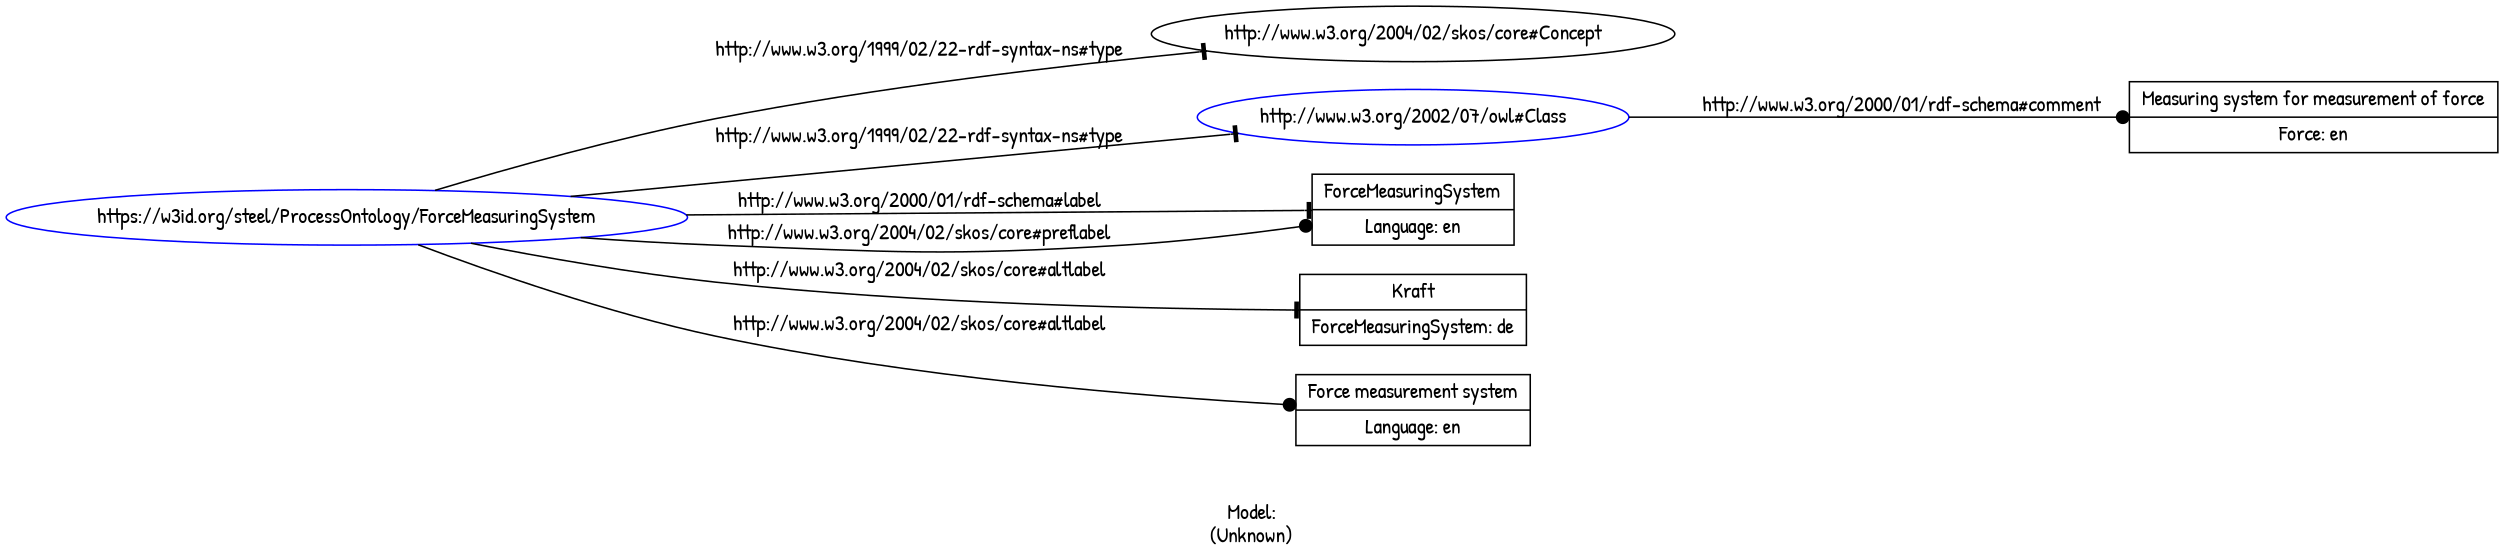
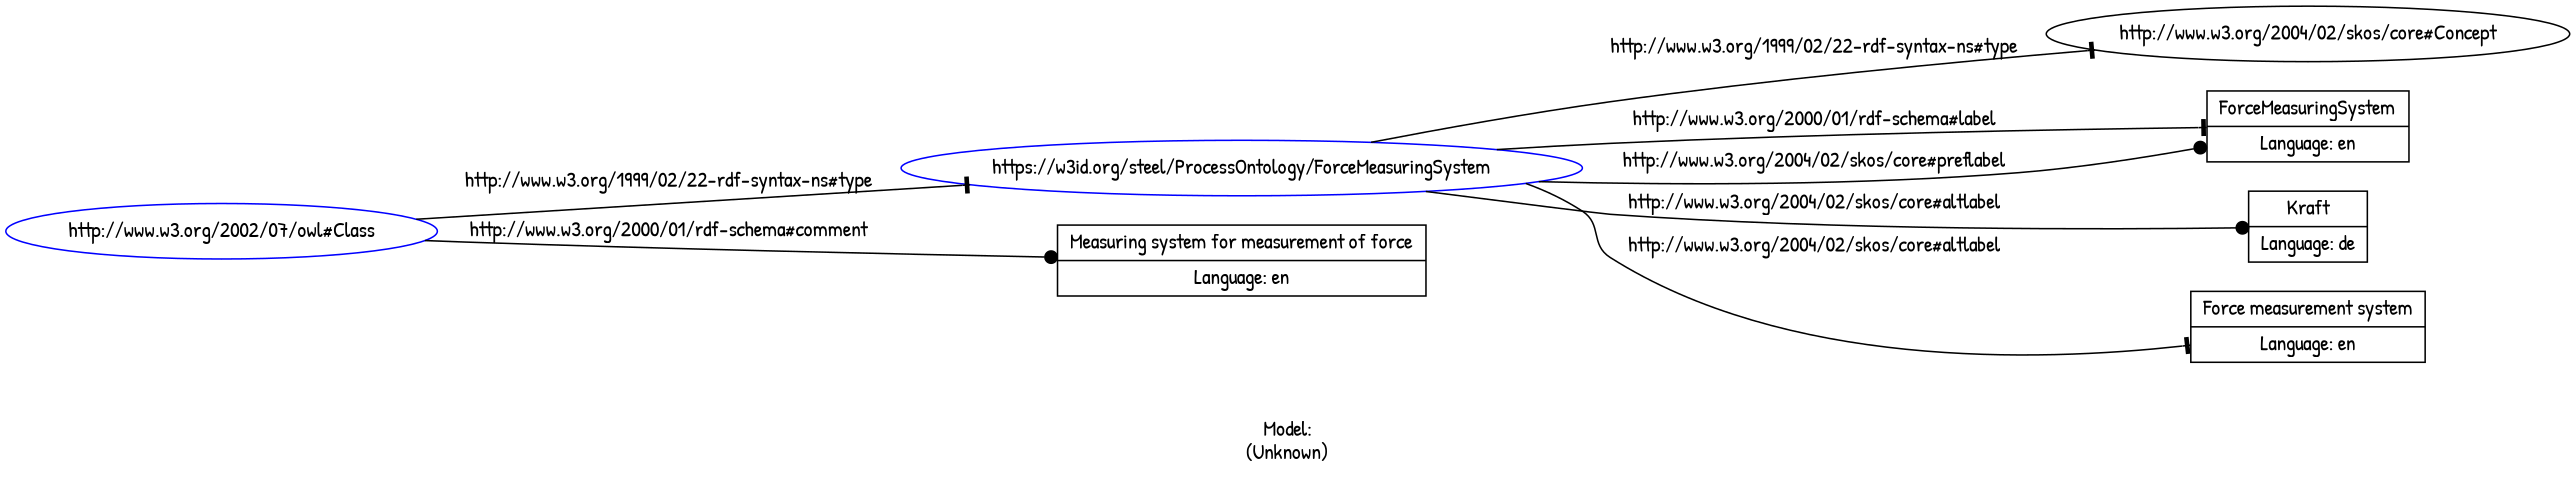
(2314, 134) -> (1242, 278)
(901, 165) -> (689, 202)
(880, 296) -> (1830, 225)
(1413, 327) -> (2308, 244)
(844, 359) -> (1830, 338)
